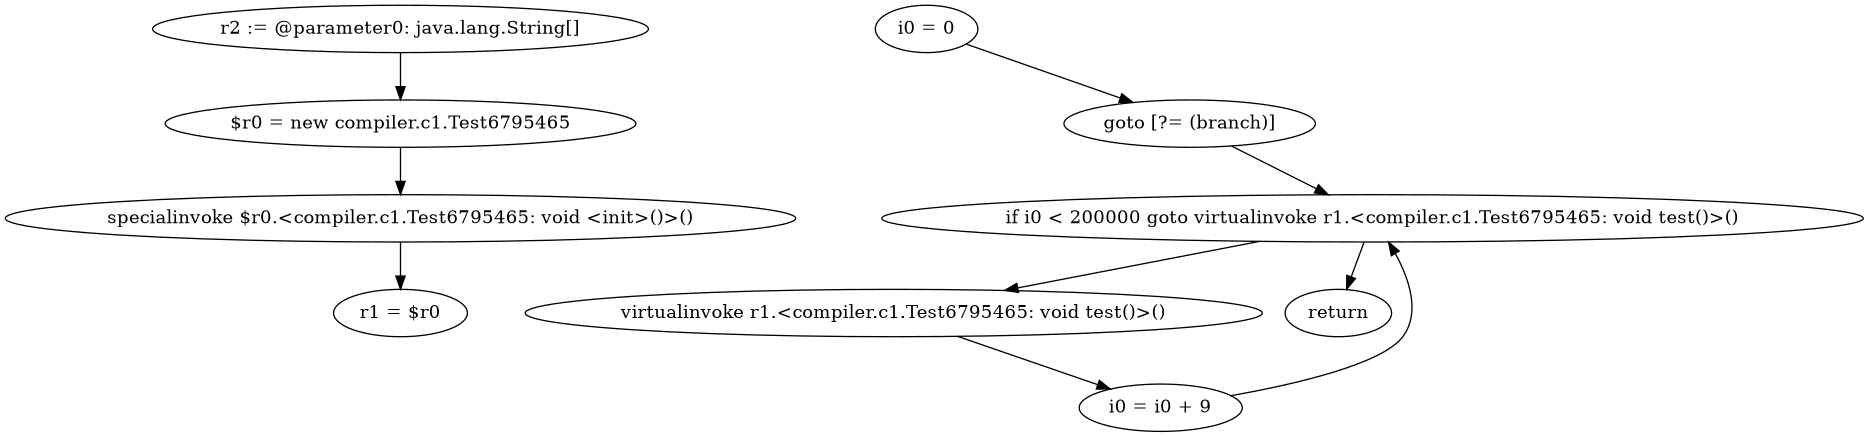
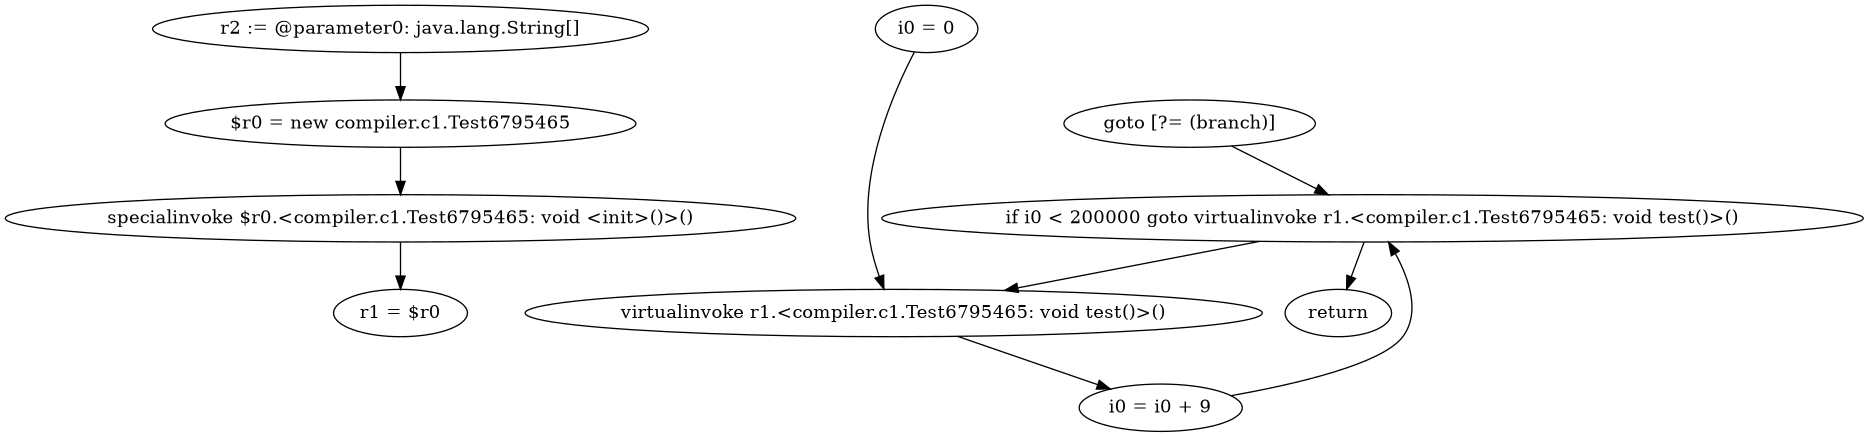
(1043, 71) -> (874, 161)
